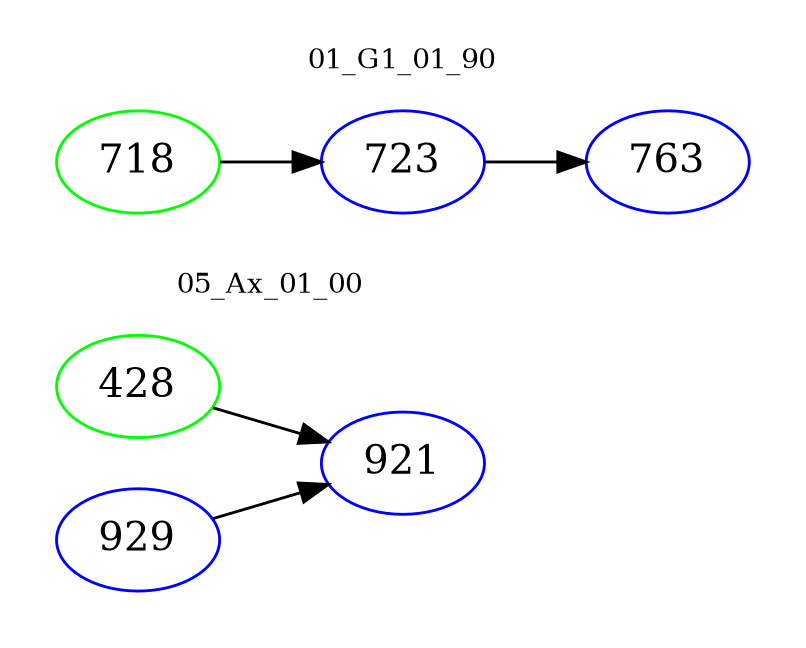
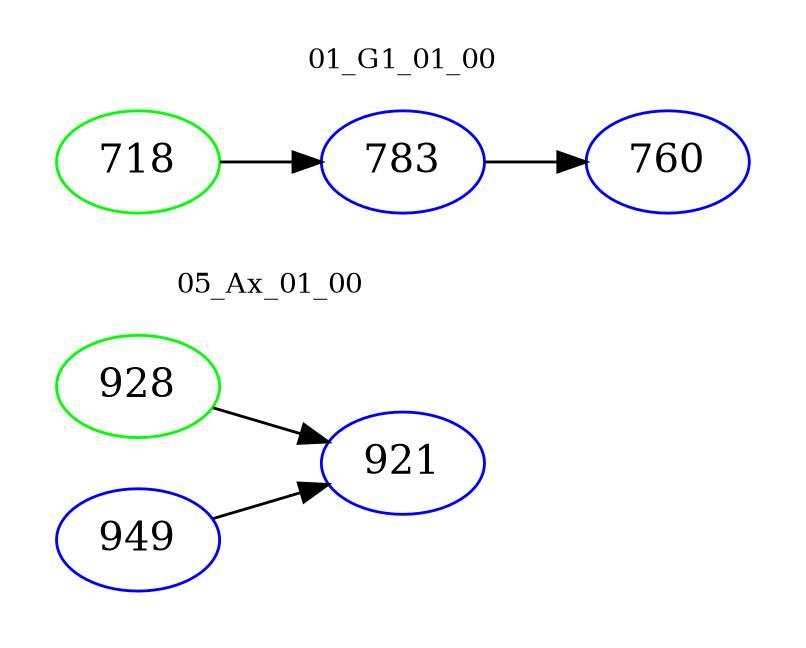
(403, 61) -> (403, 61)
(403, 162) -> (403, 162)
(668, 162) -> (668, 162)
(138, 386) -> (138, 386)
(138, 540) -> (138, 540)
